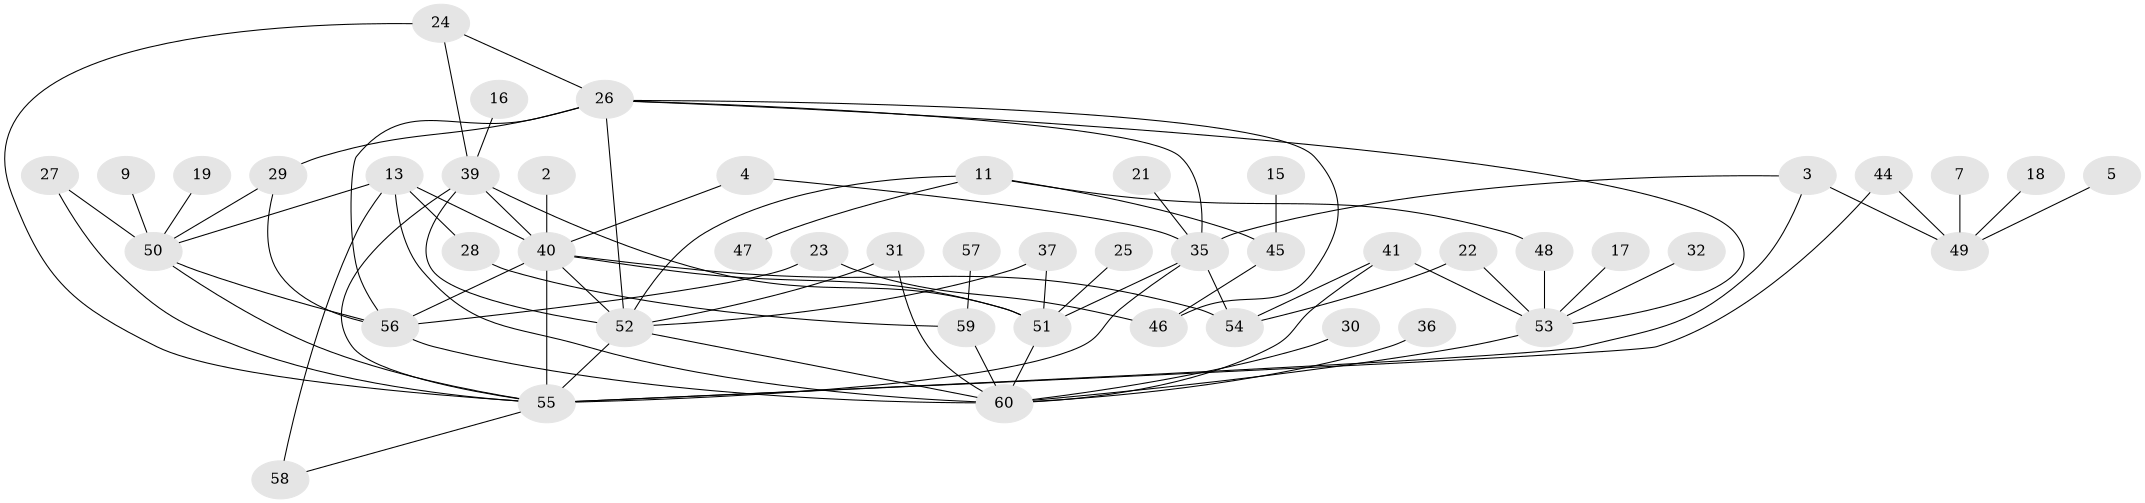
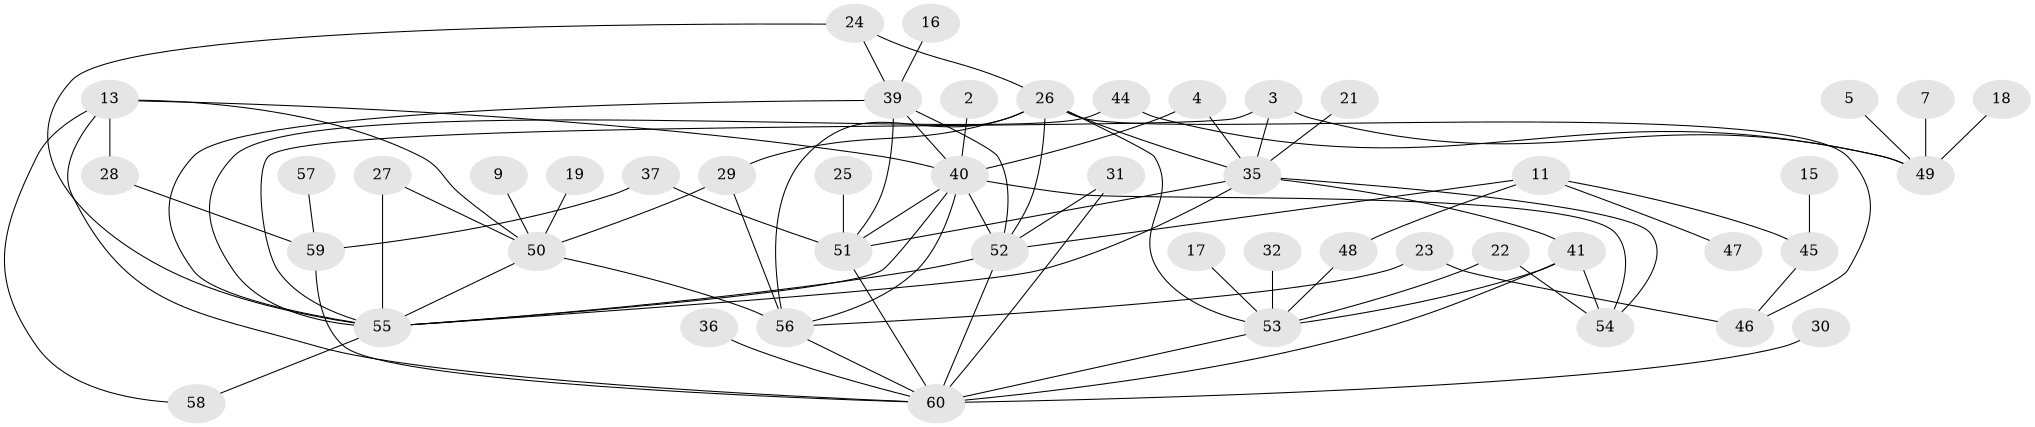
none -> (1461, 211)
(842, 306) -> (474, 228)
